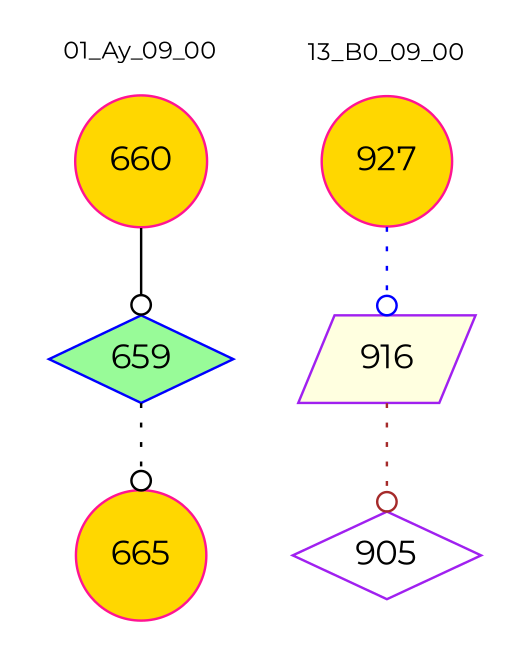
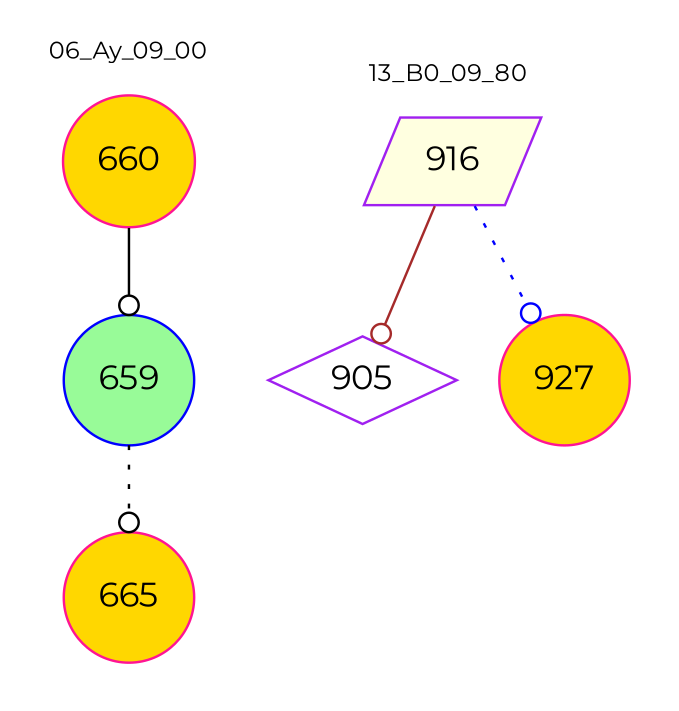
(141, 52) -> (129, 52)
(387, 54) -> (449, 75)
(387, 261) -> (500, 255)
(141, 359) -> (129, 380)
(387, 447) -> (410, 265)
